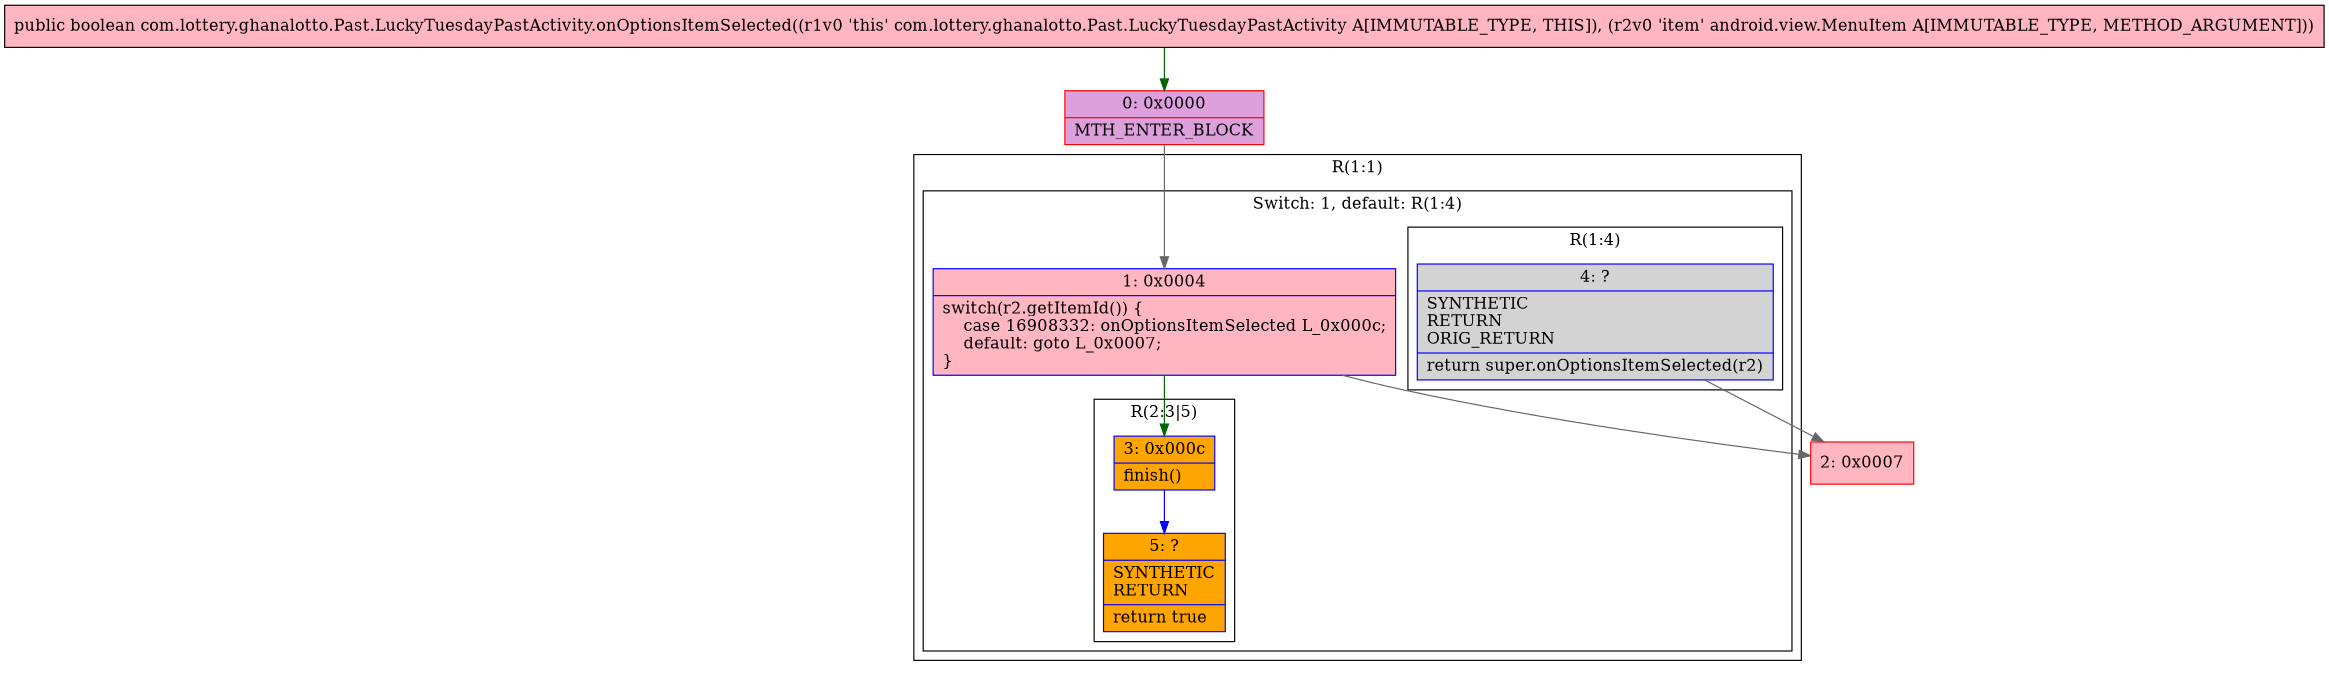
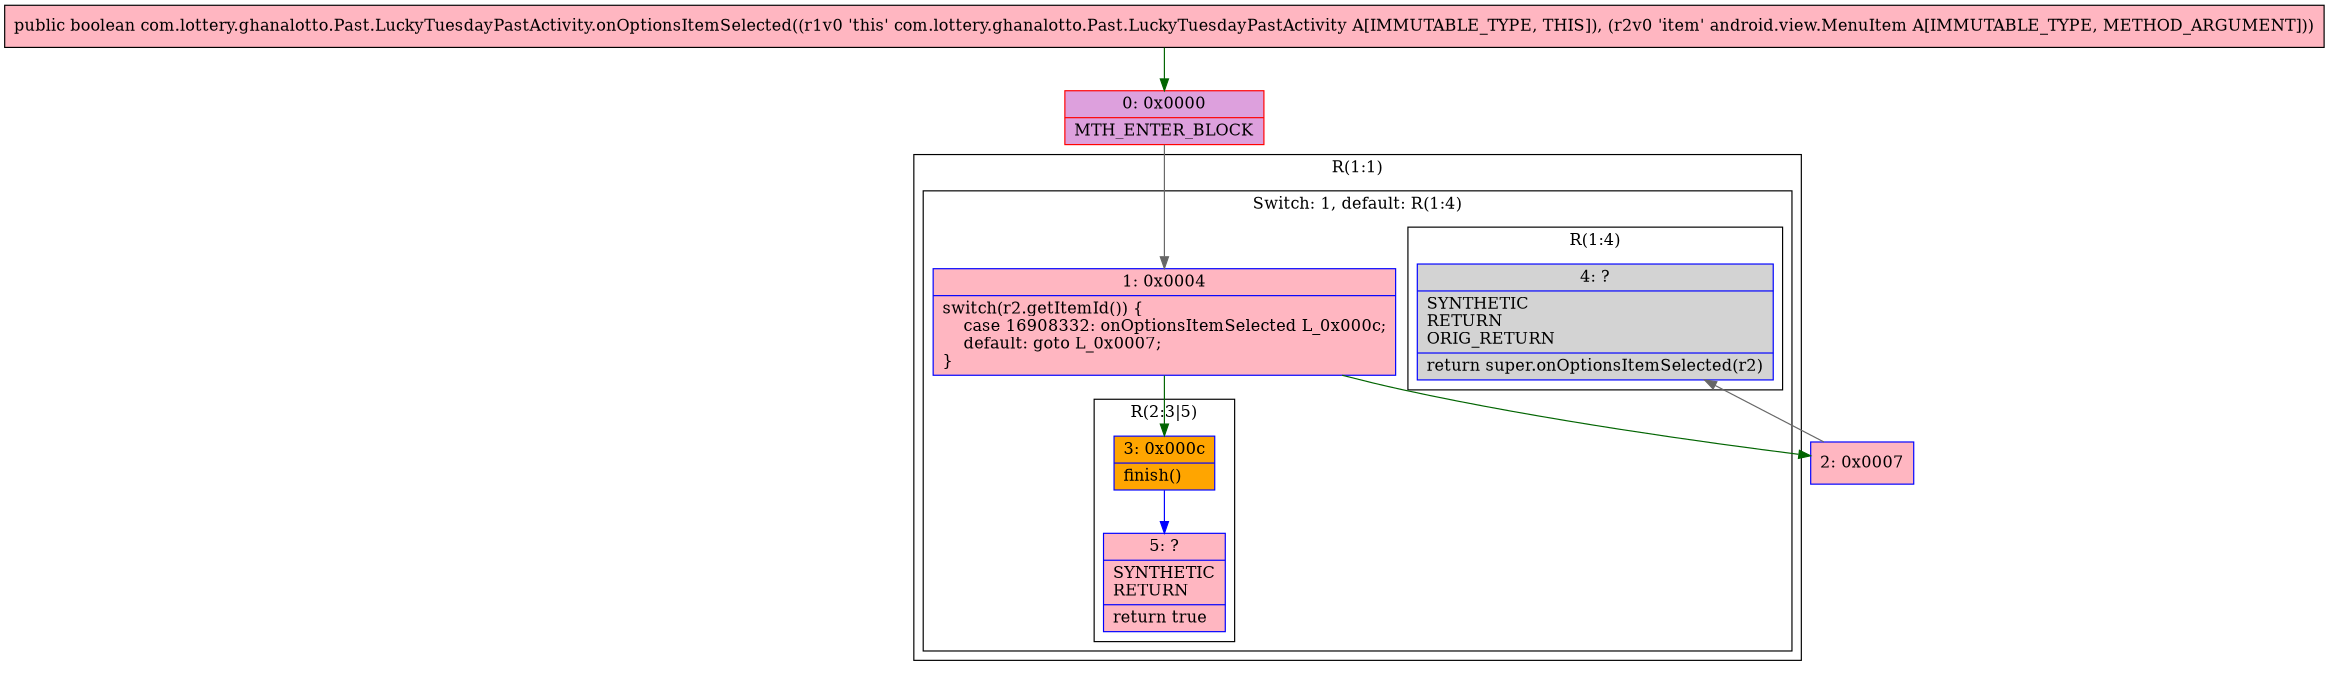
(1759, 408) -> (1769, 414)
(1569, 421) -> (1569, 421)
(1862, 463) -> (1862, 463)
(1164, 582) -> (1164, 582)
